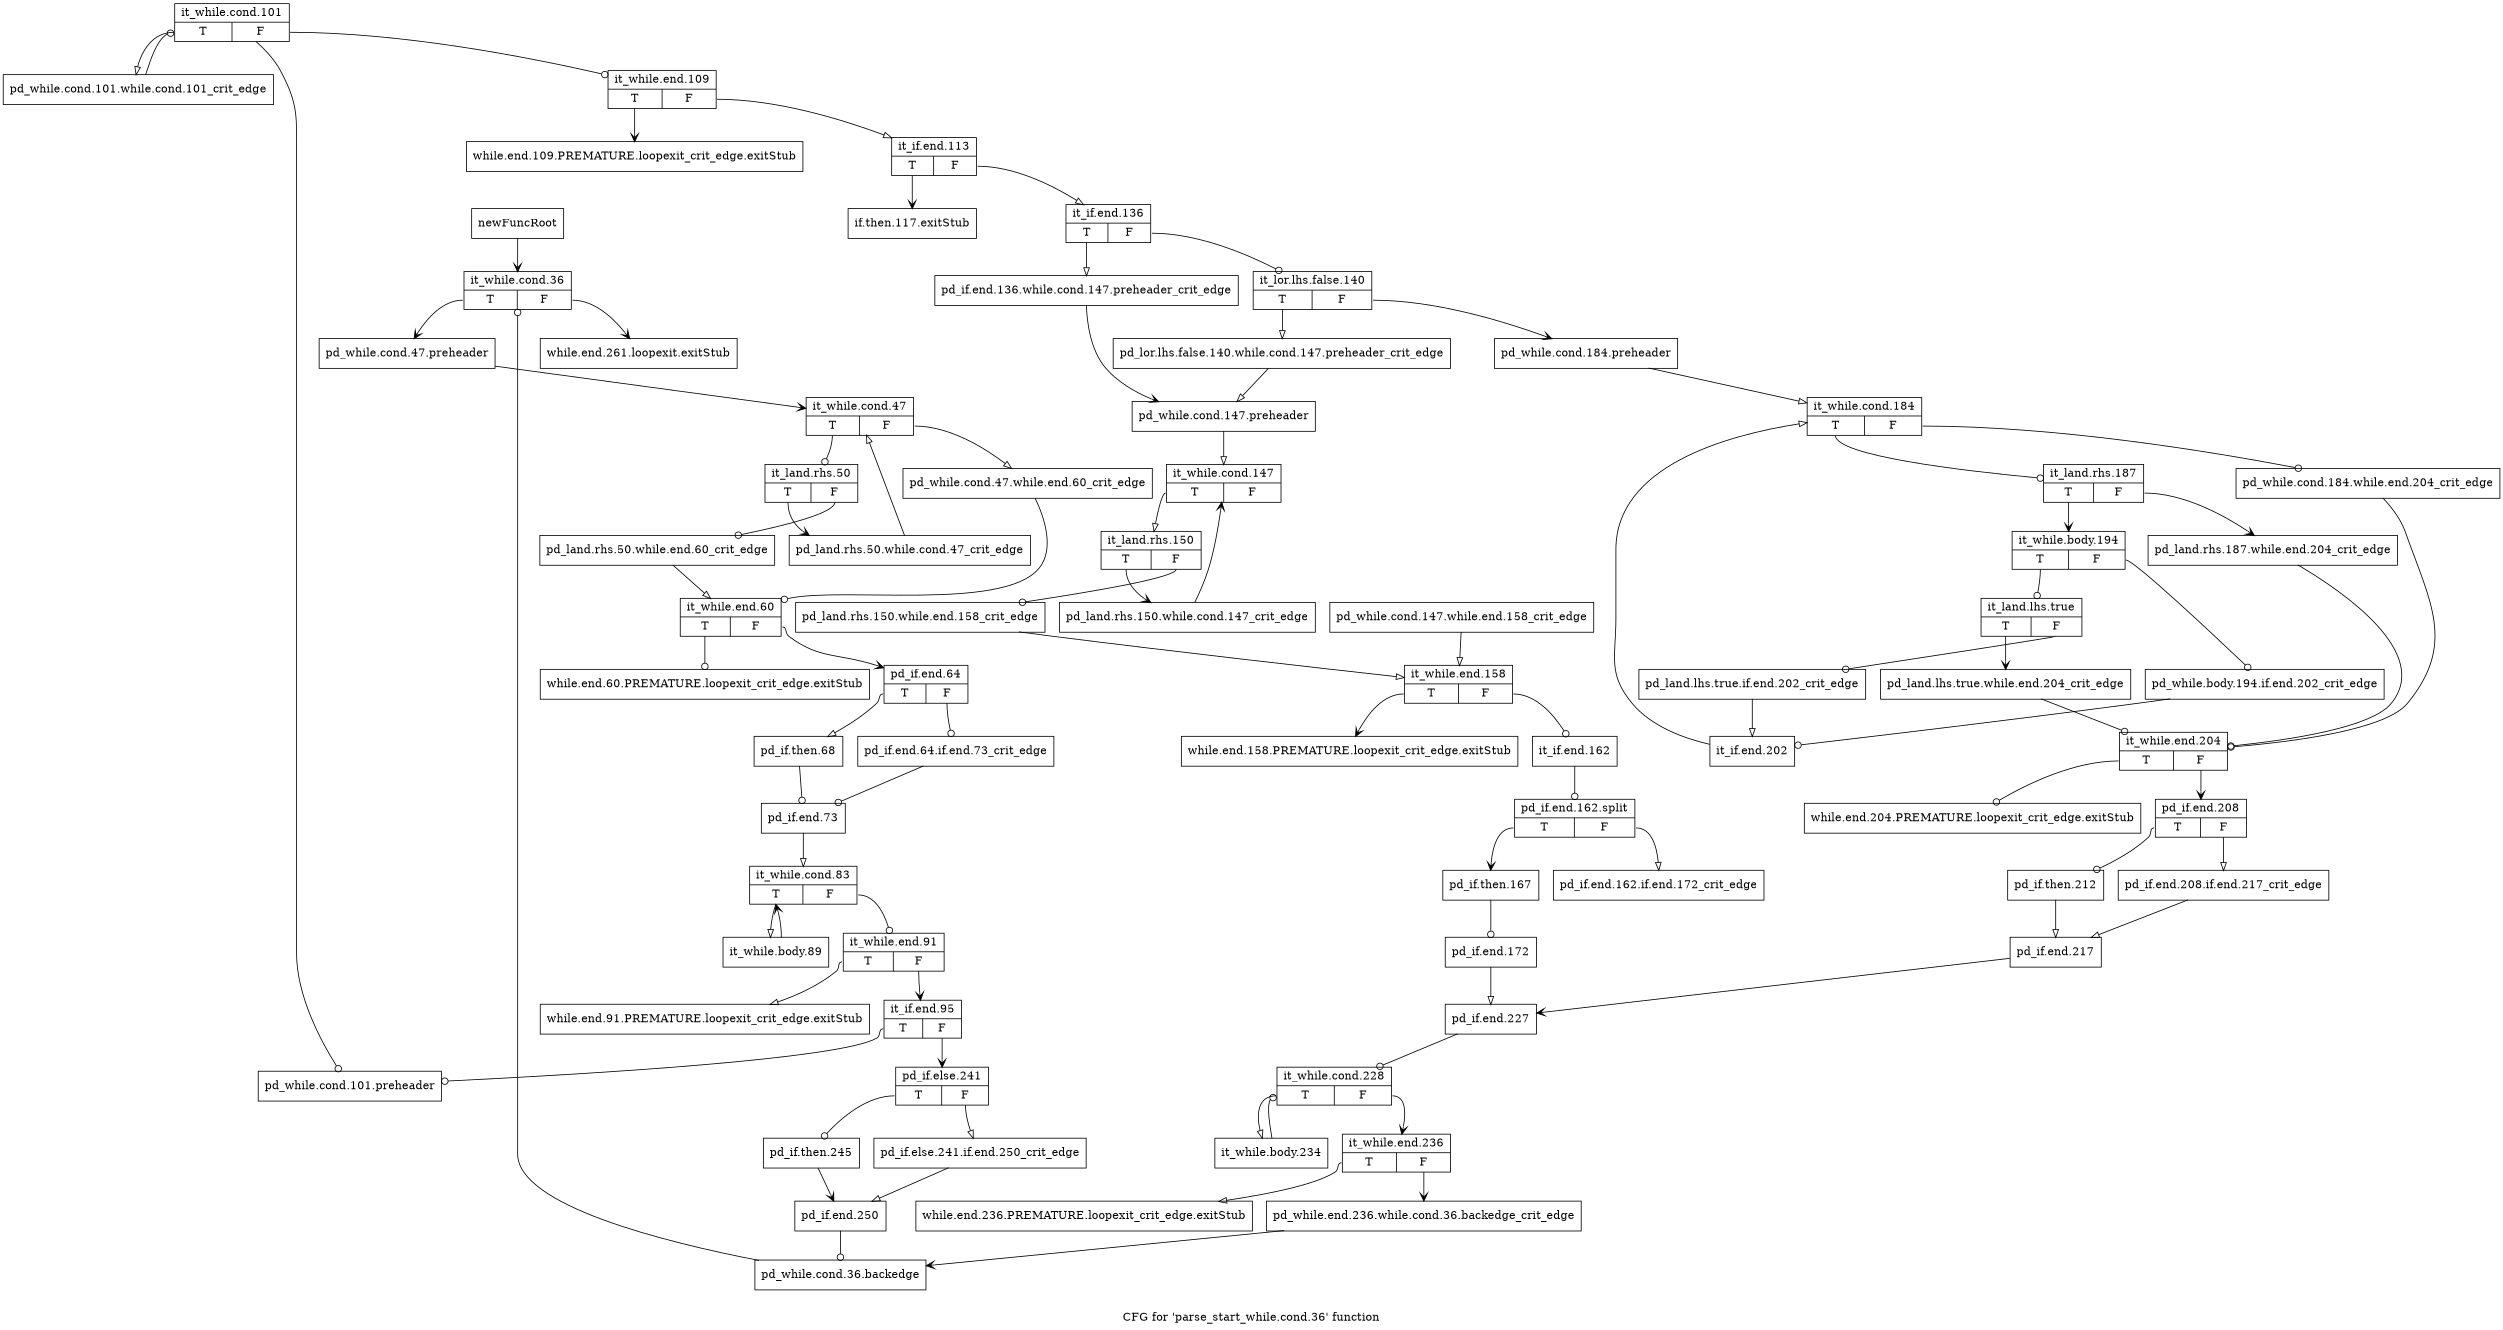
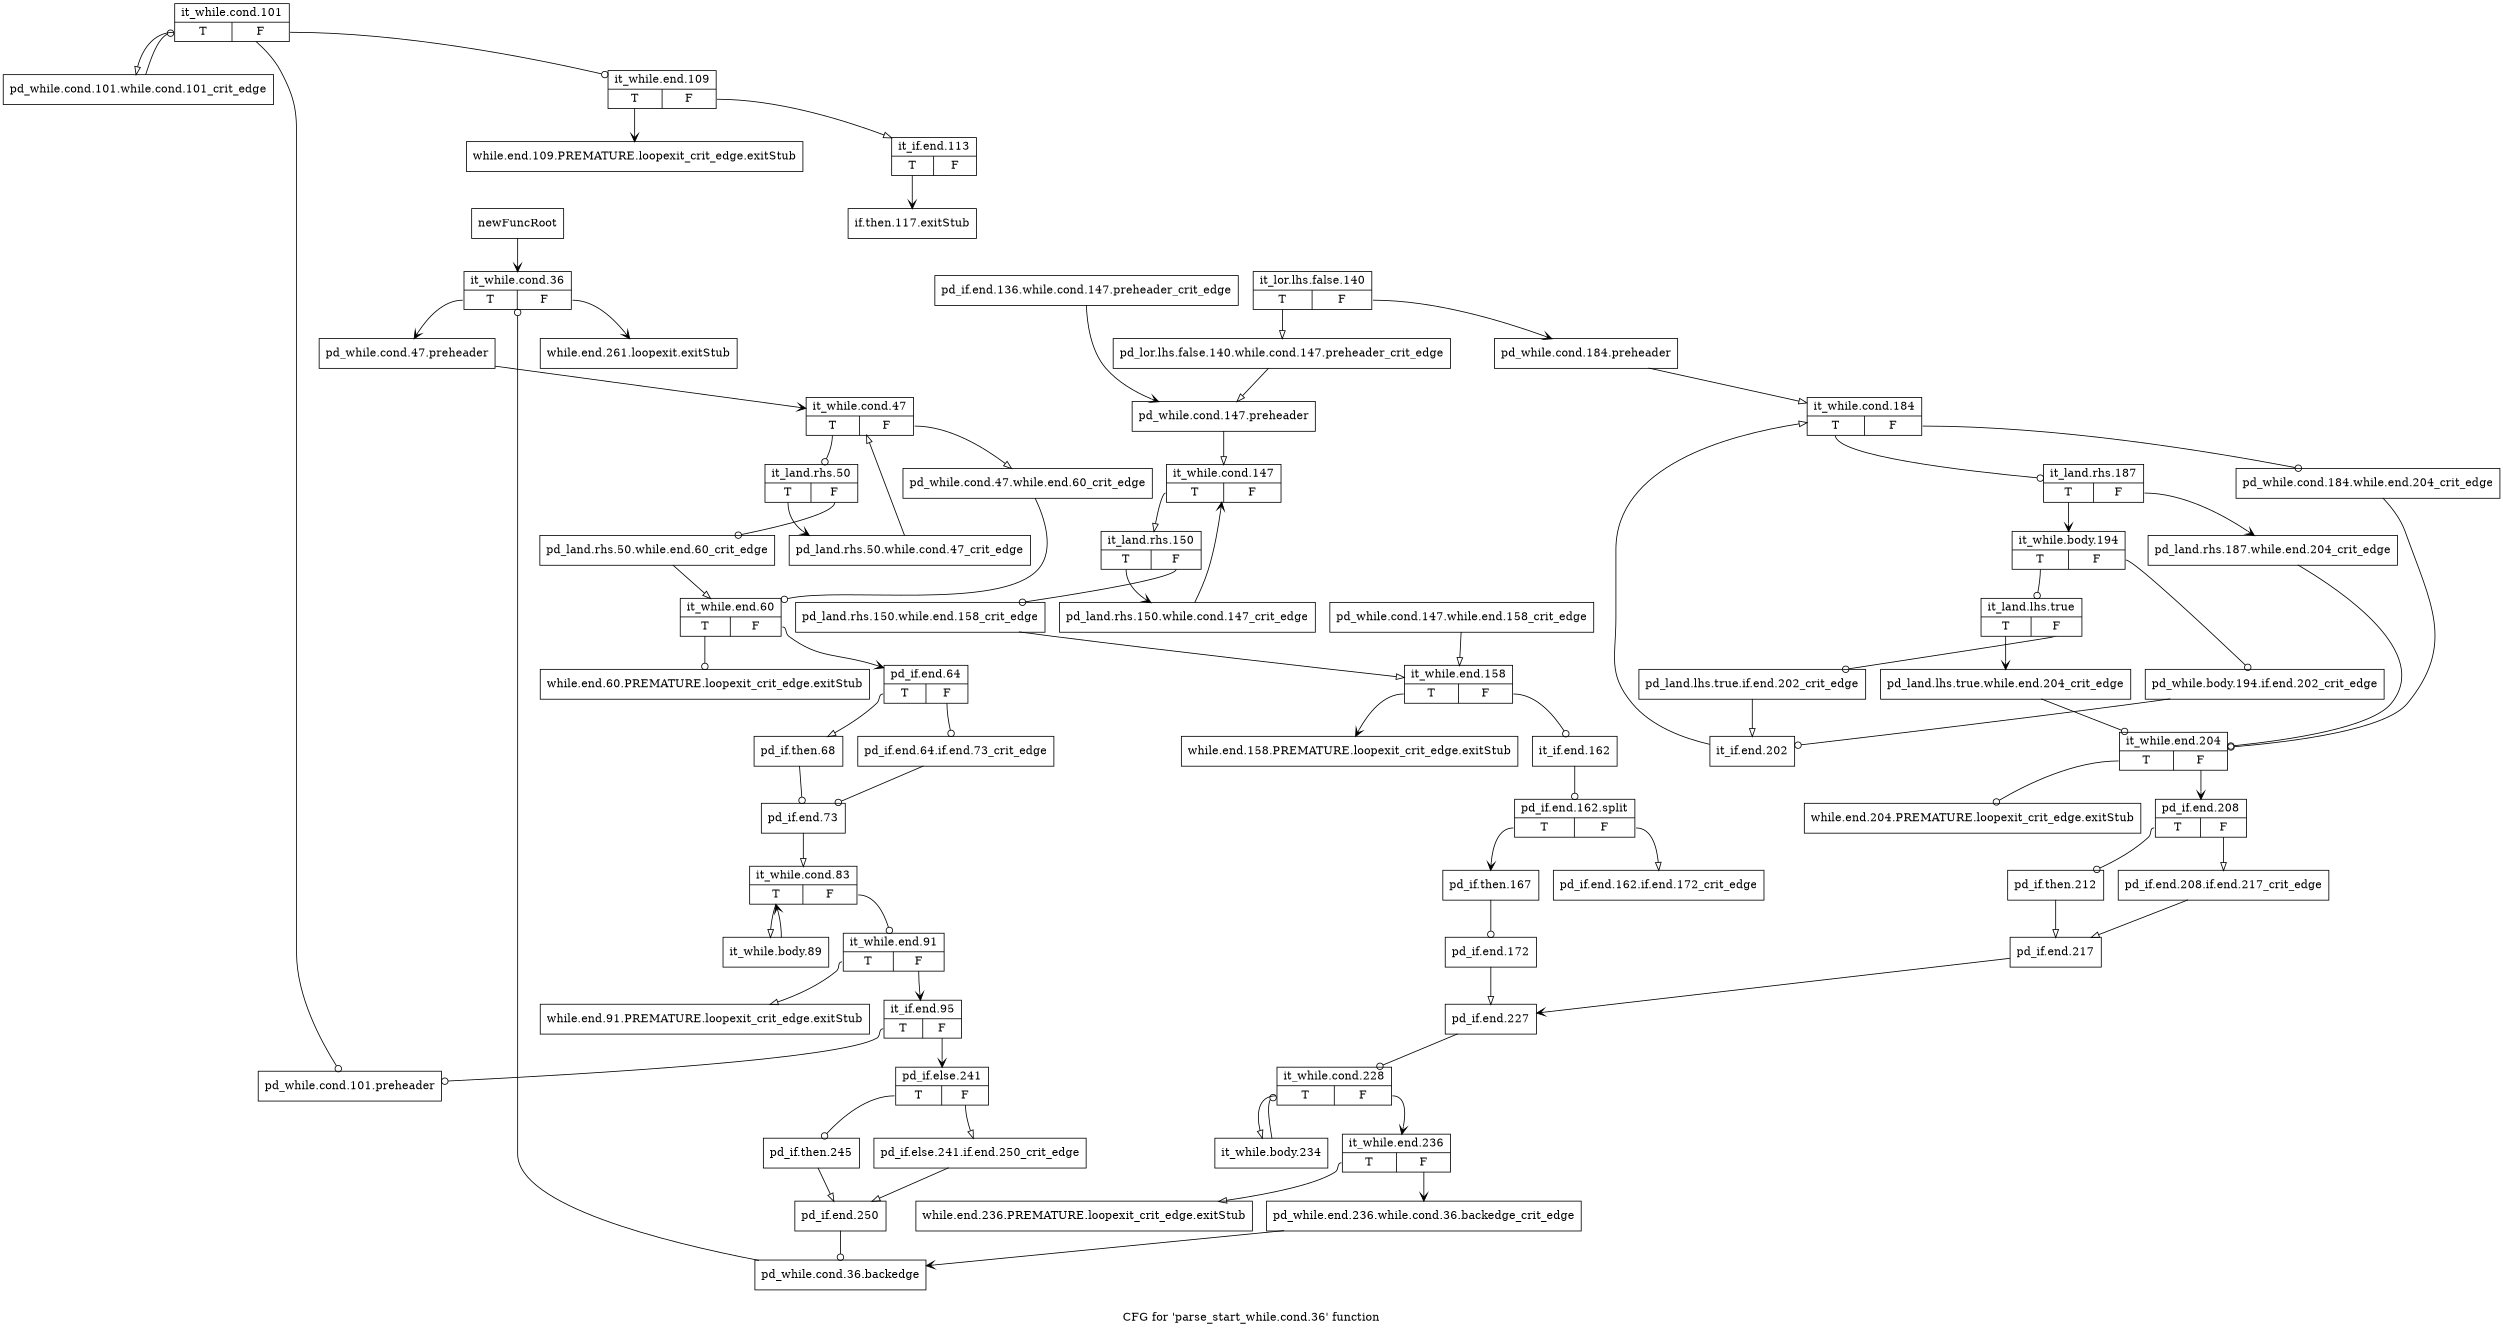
(1108, 224) -> none
(824, 1181) -> (824, 1181)
